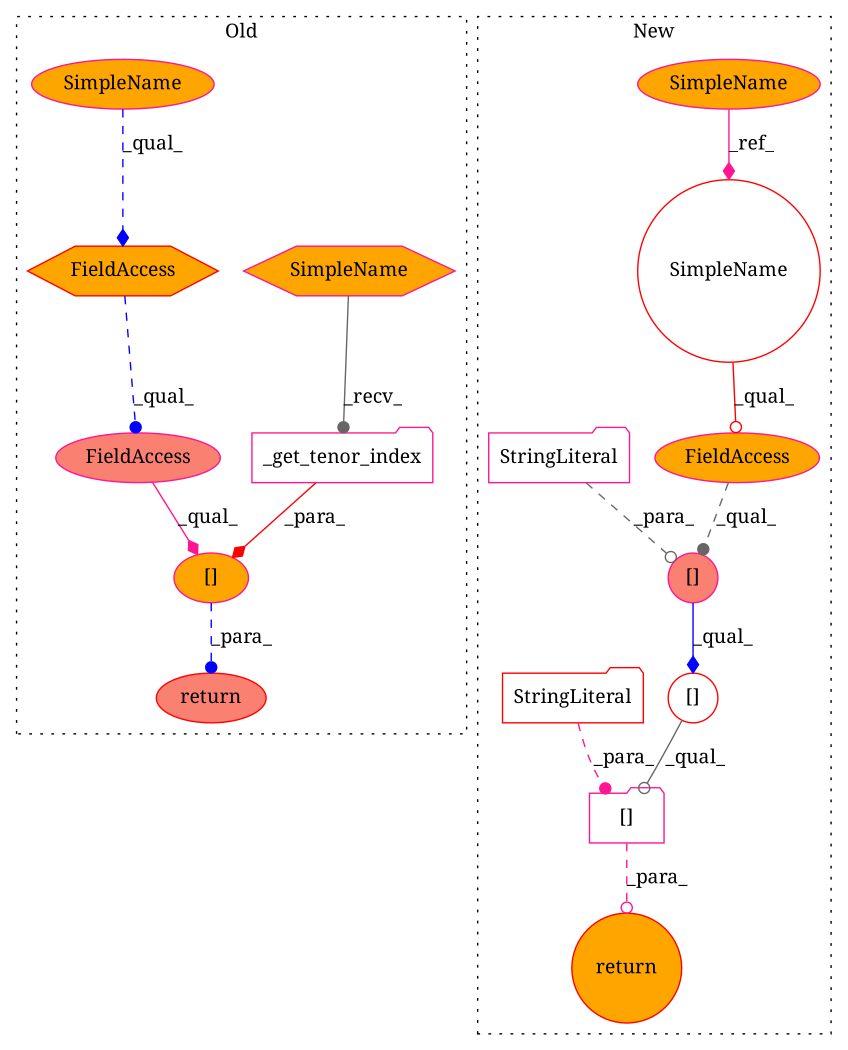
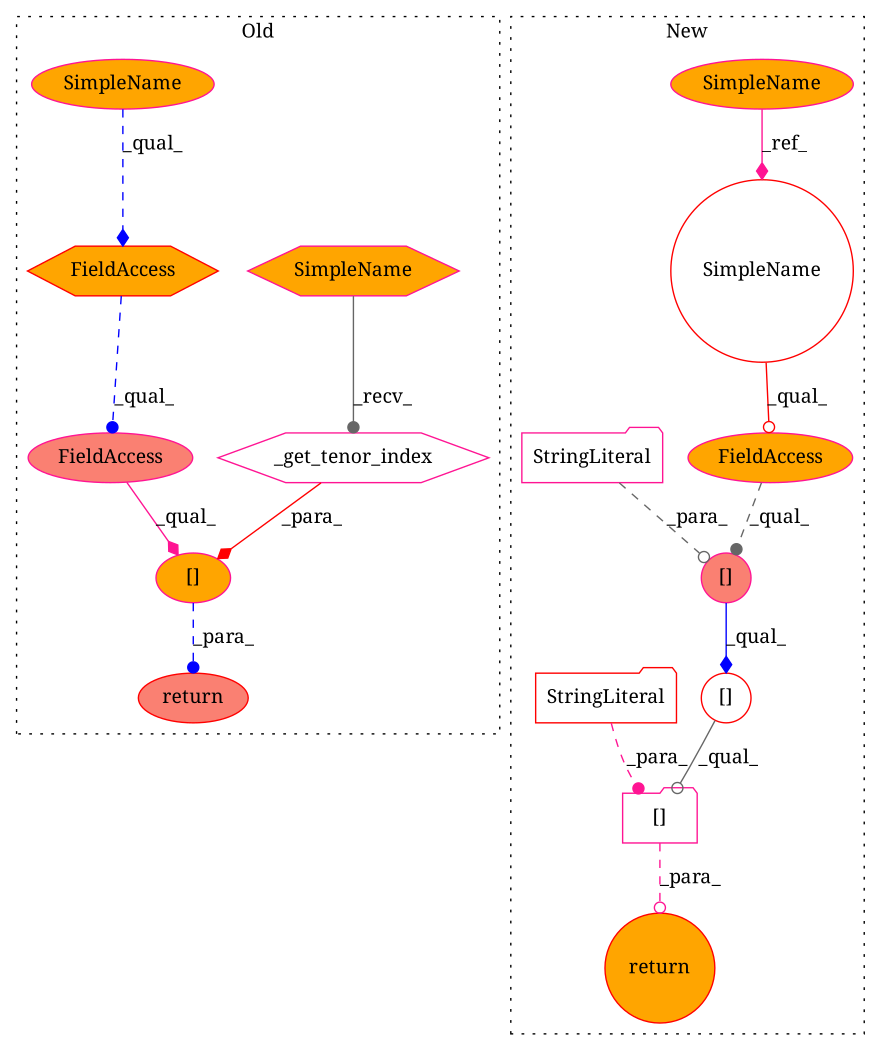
(342, 458) -> (353, 458)
